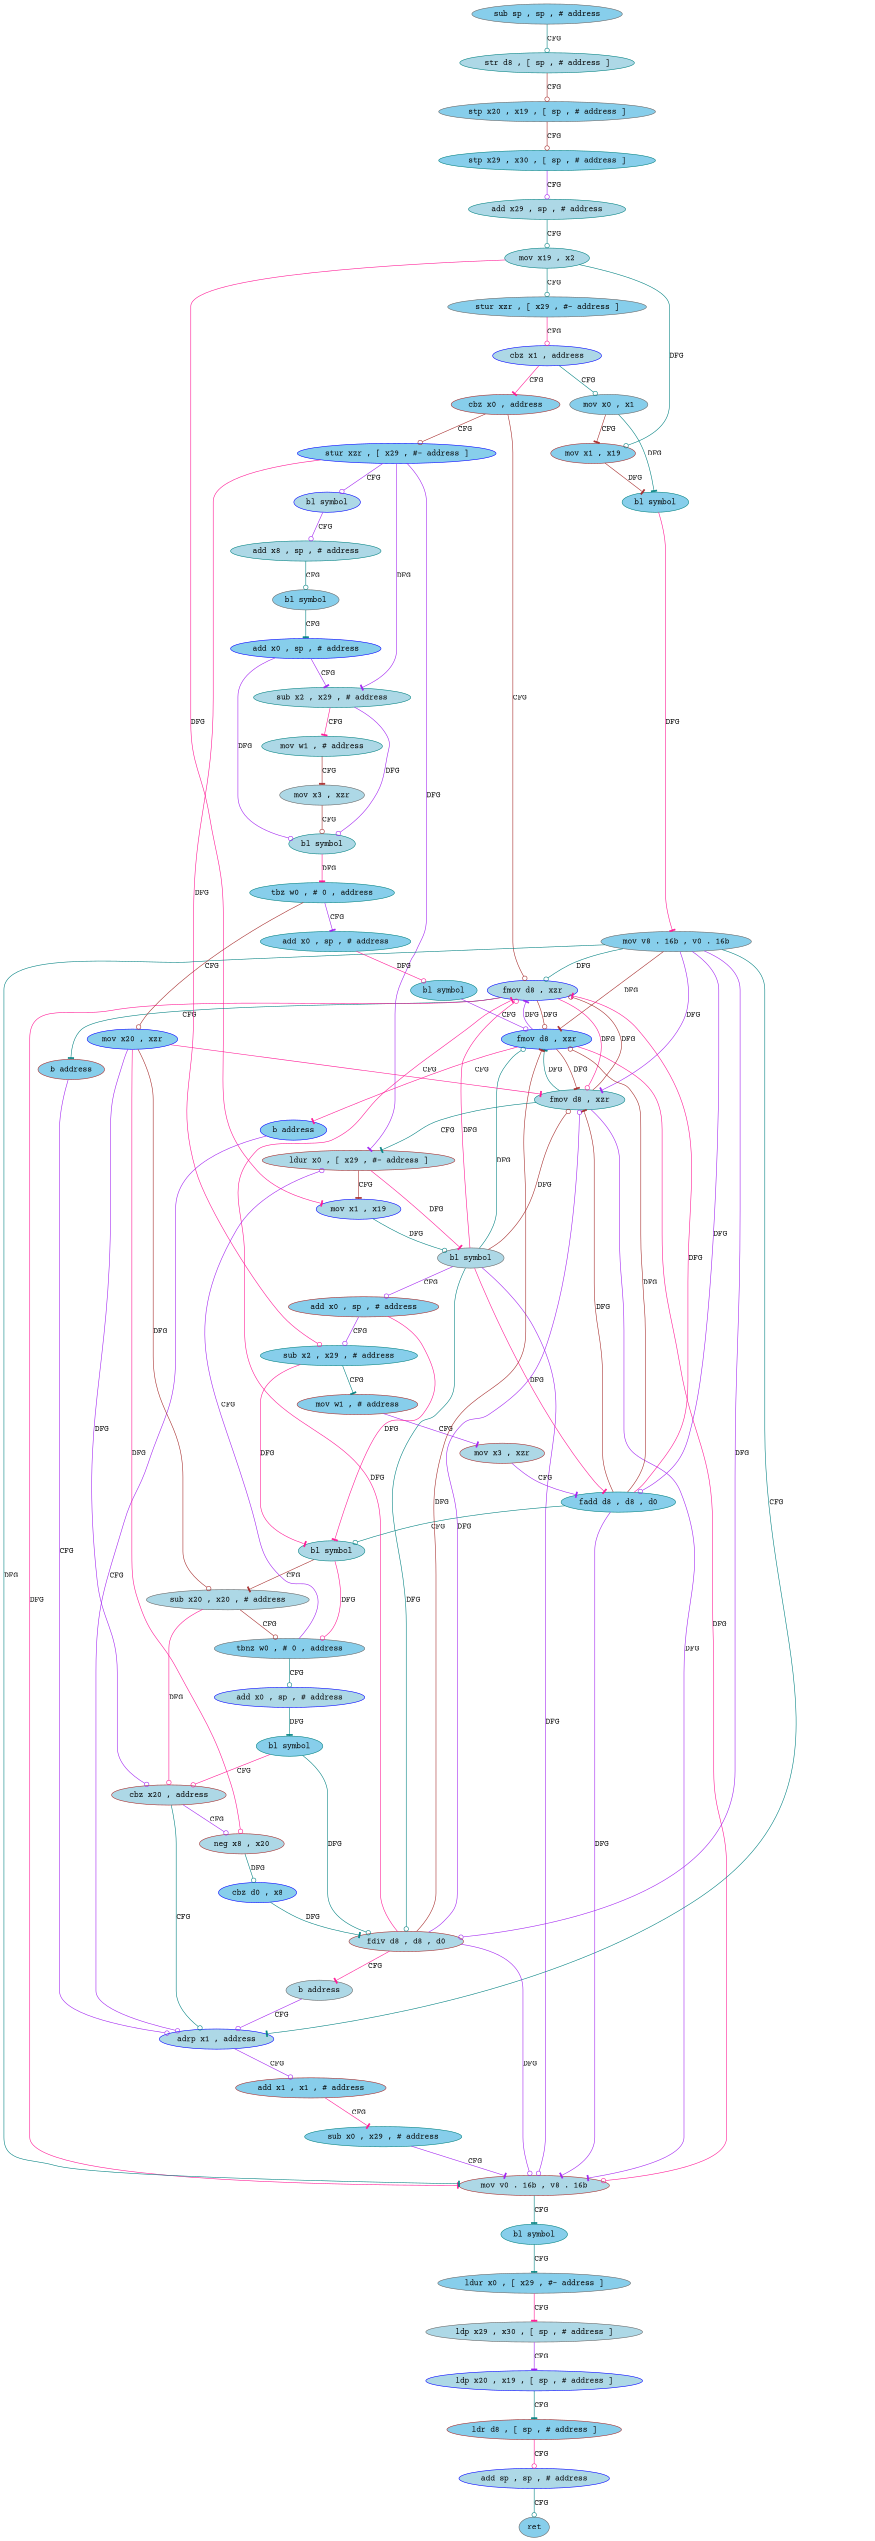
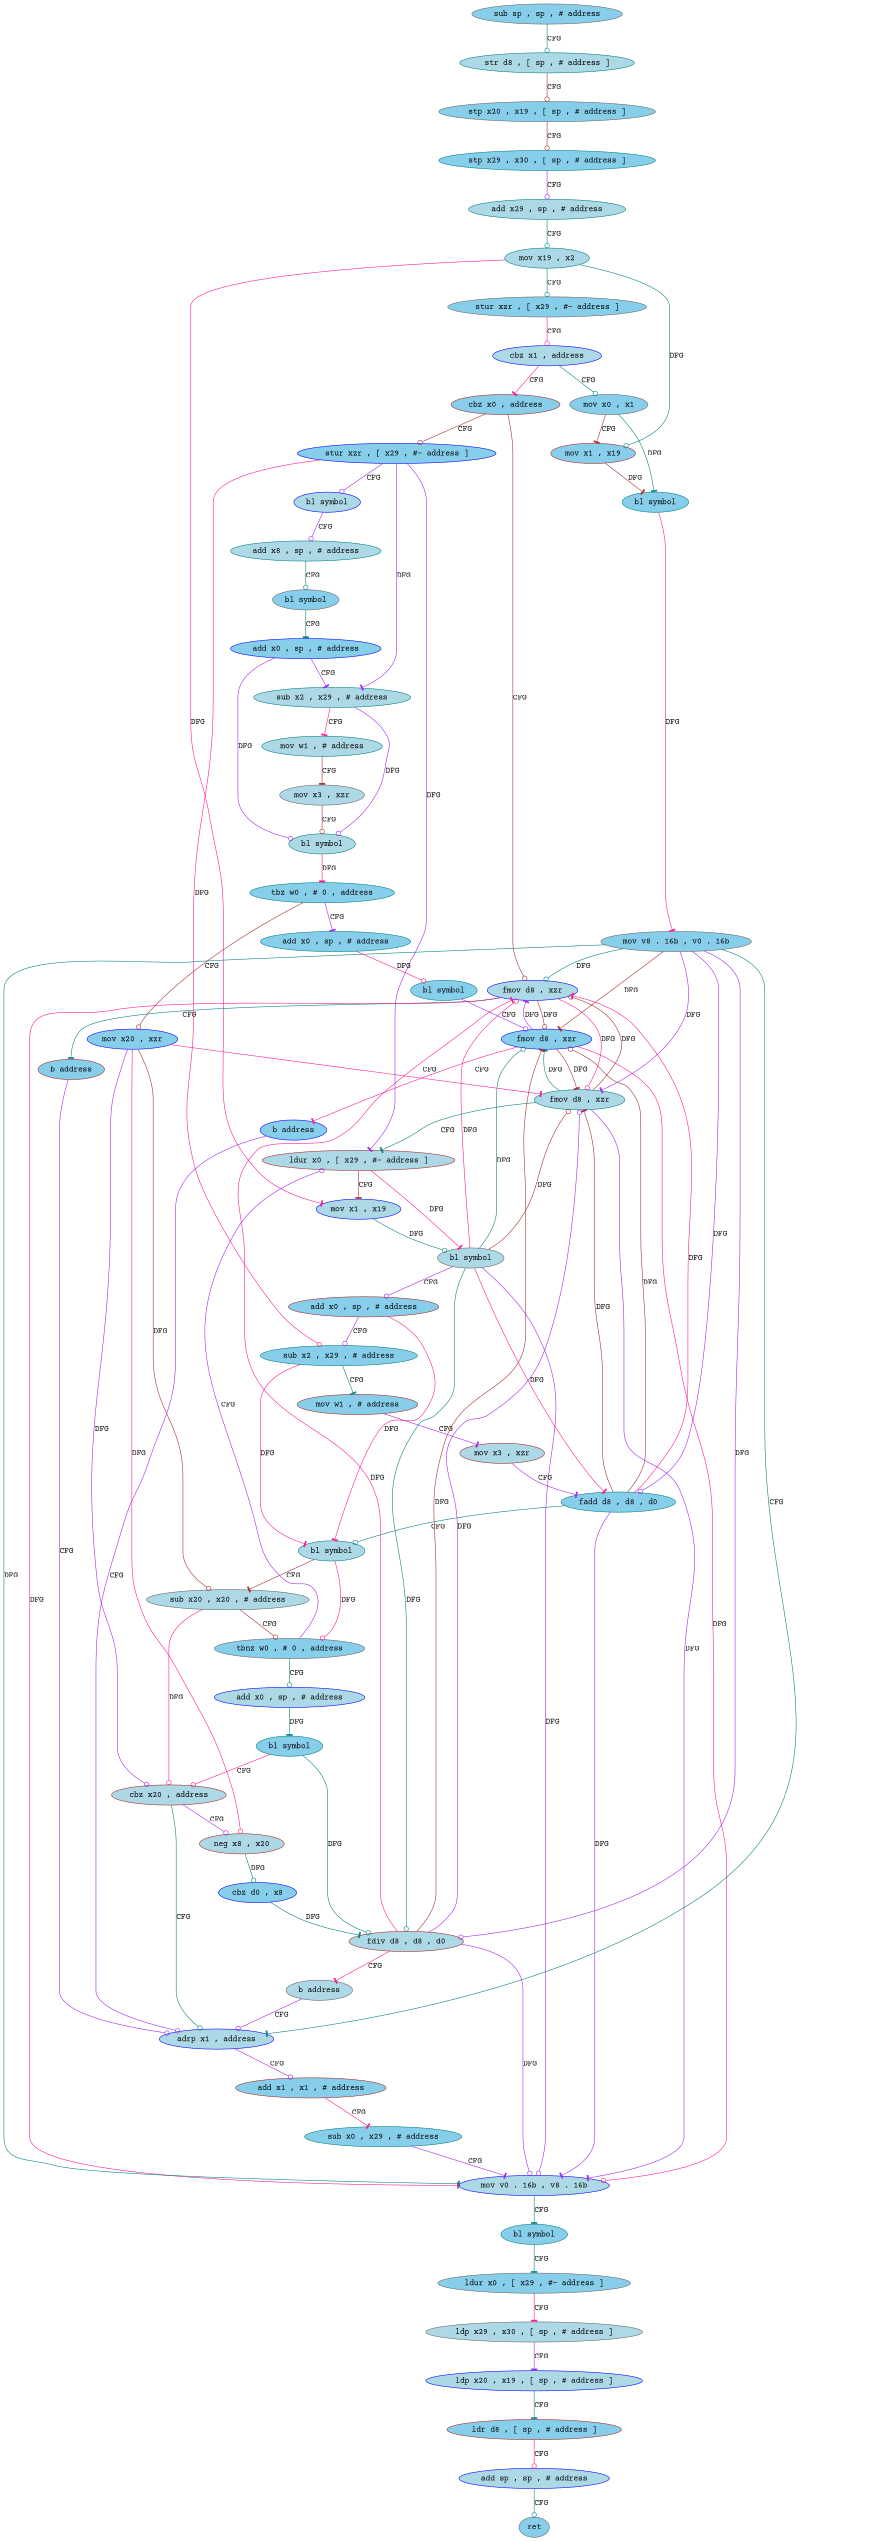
(534, 2186) -> (534, 2186)
